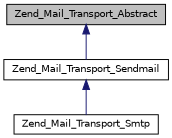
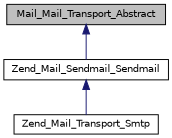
(86, 15) -> (86, 15)
(86, 70) -> (86, 70)
